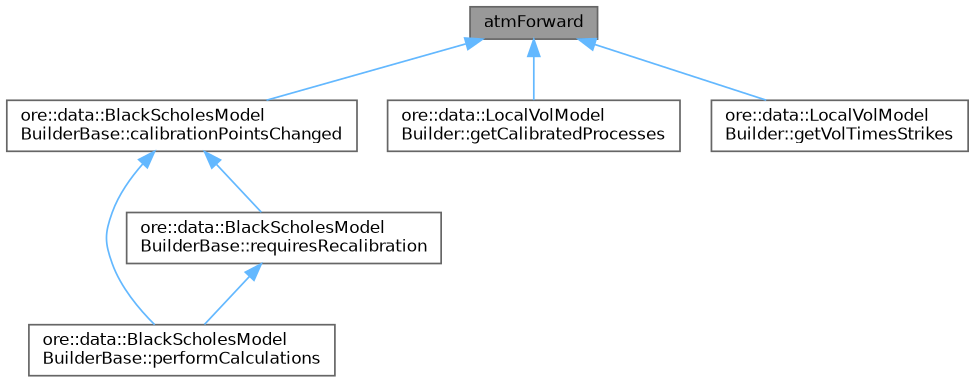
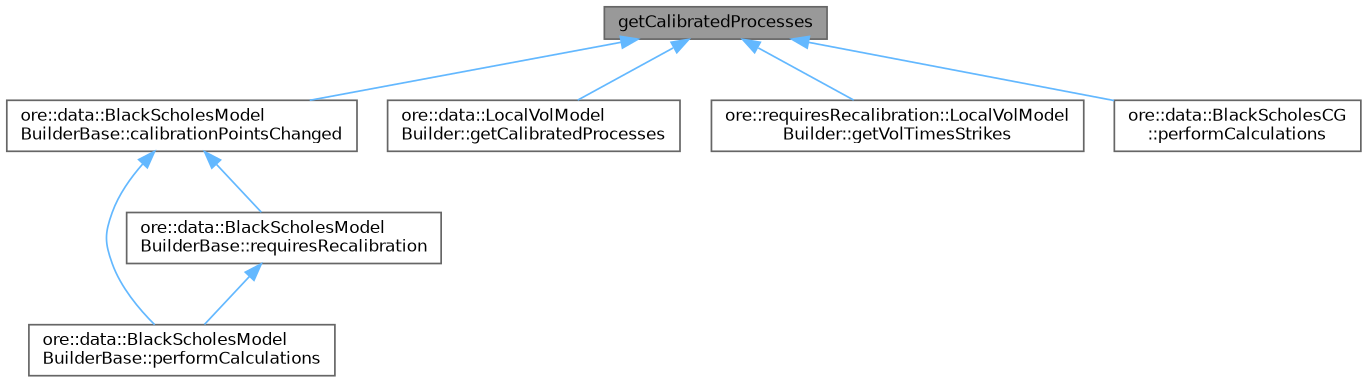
(534, 23) -> (716, 23)
(840, 126) -> (898, 126)
none -> (1238, 126)
